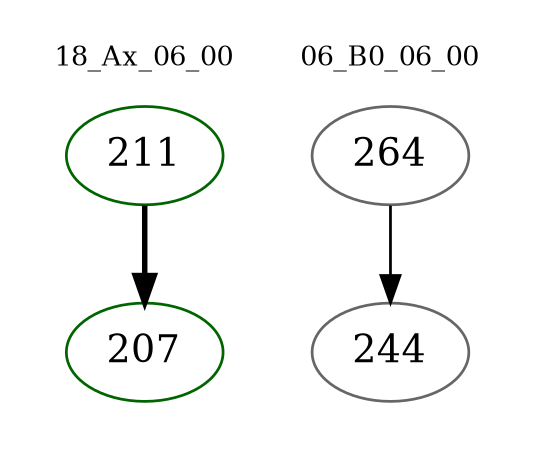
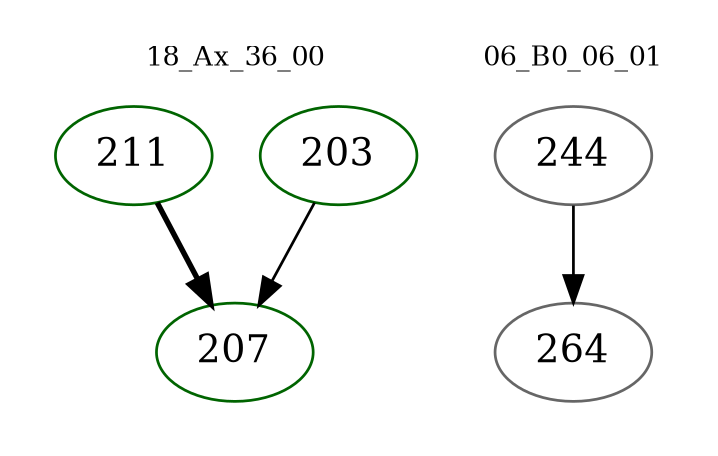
(145, 59) -> (236, 59)
(390, 59) -> (573, 59)
none -> (339, 156)
(390, 241) -> (573, 241)
